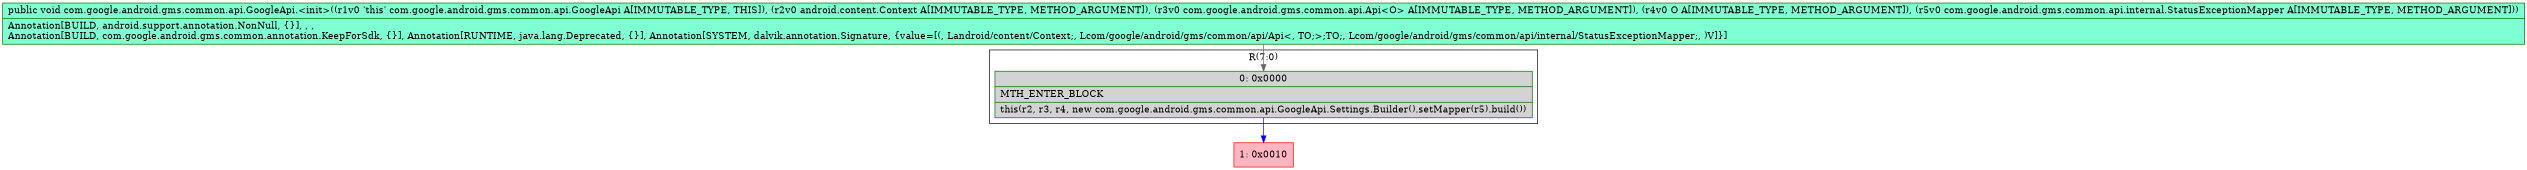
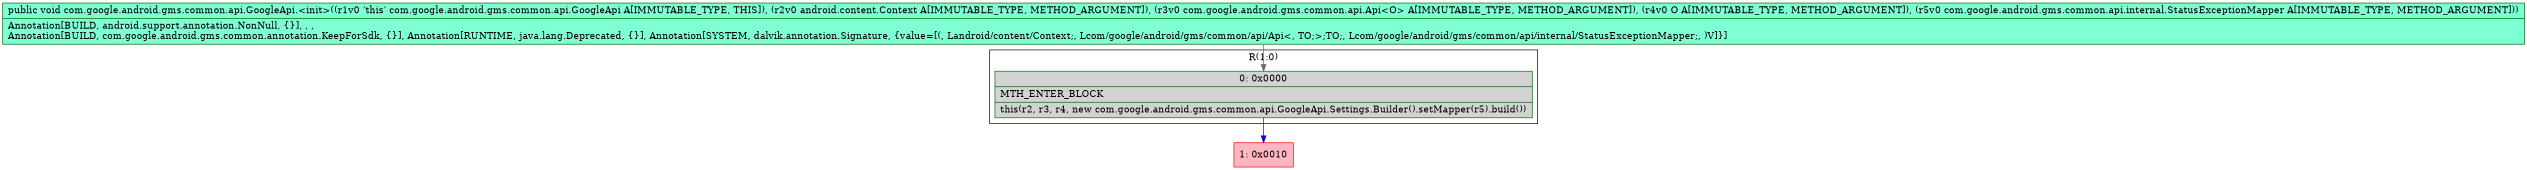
(1264, 58) -> (1264, 58)
